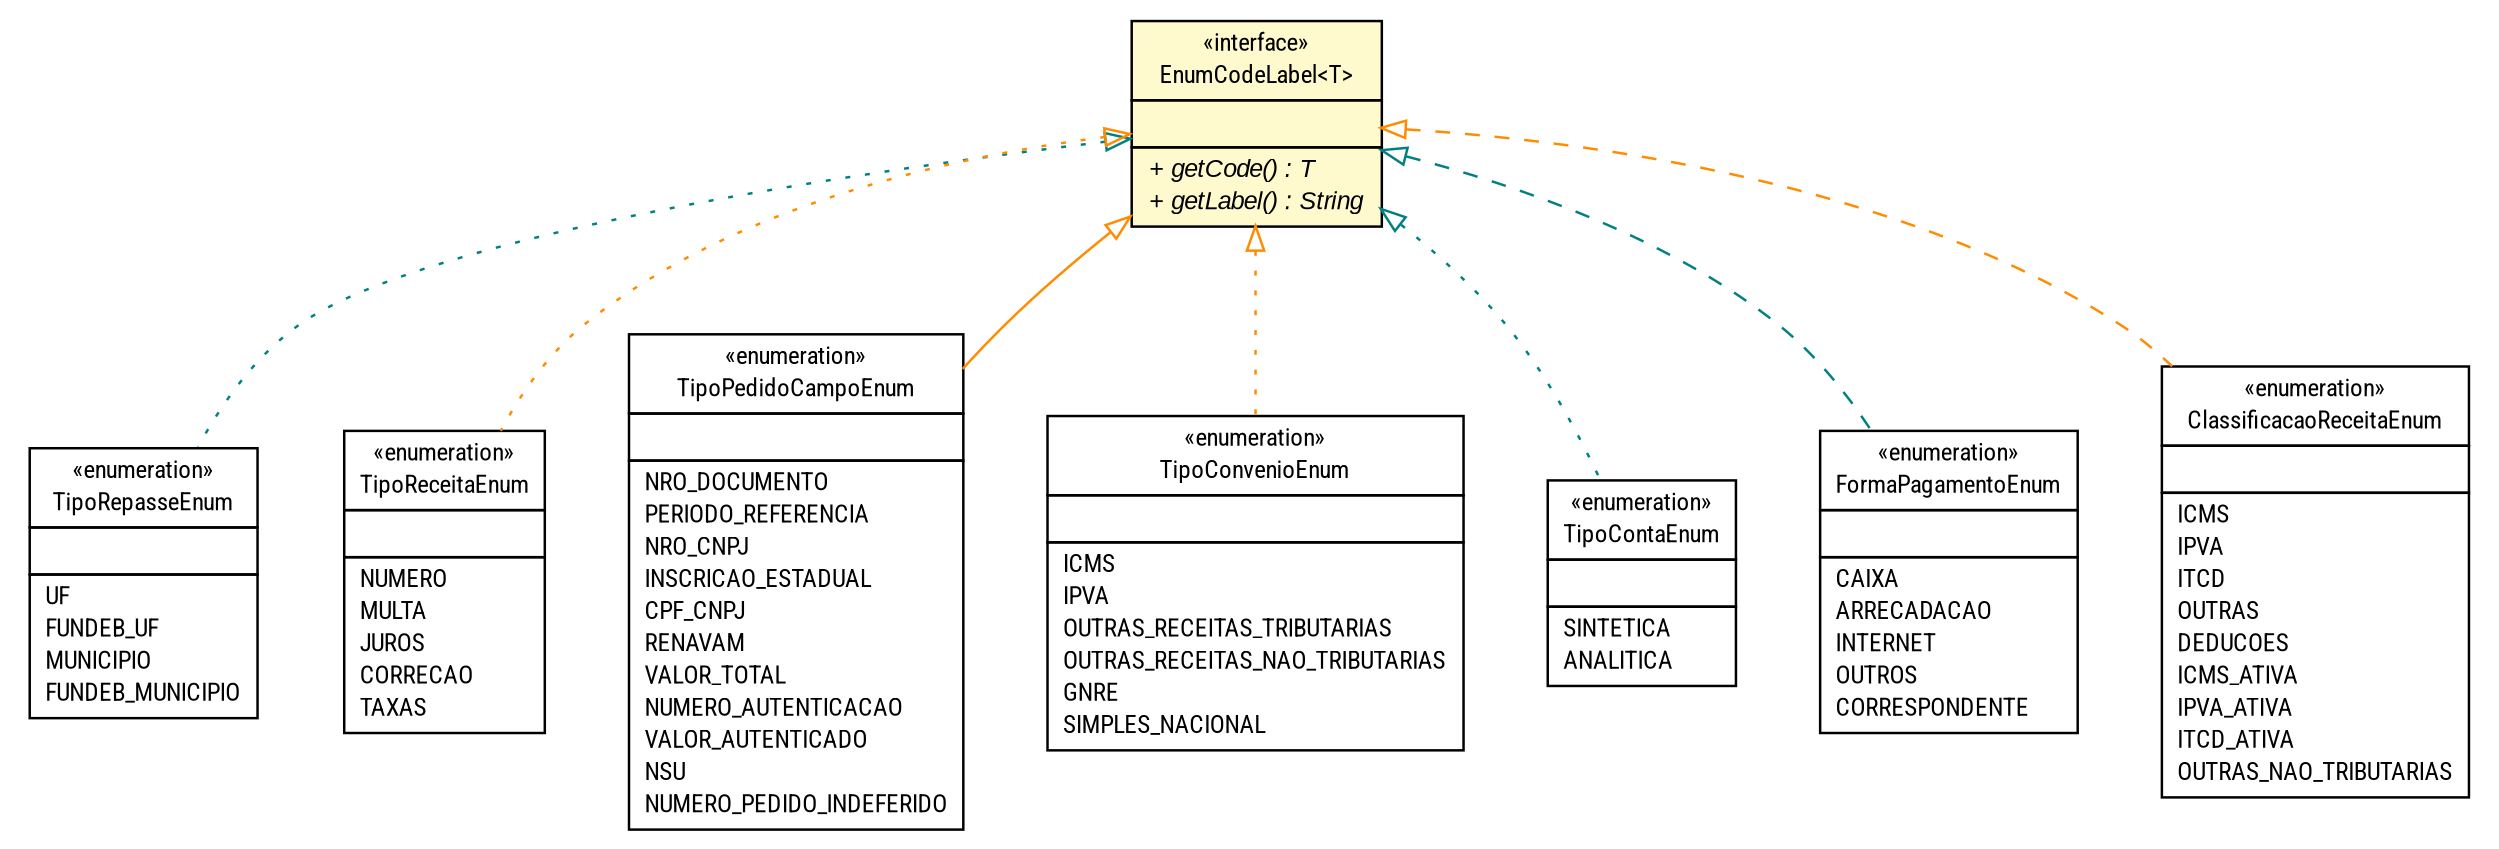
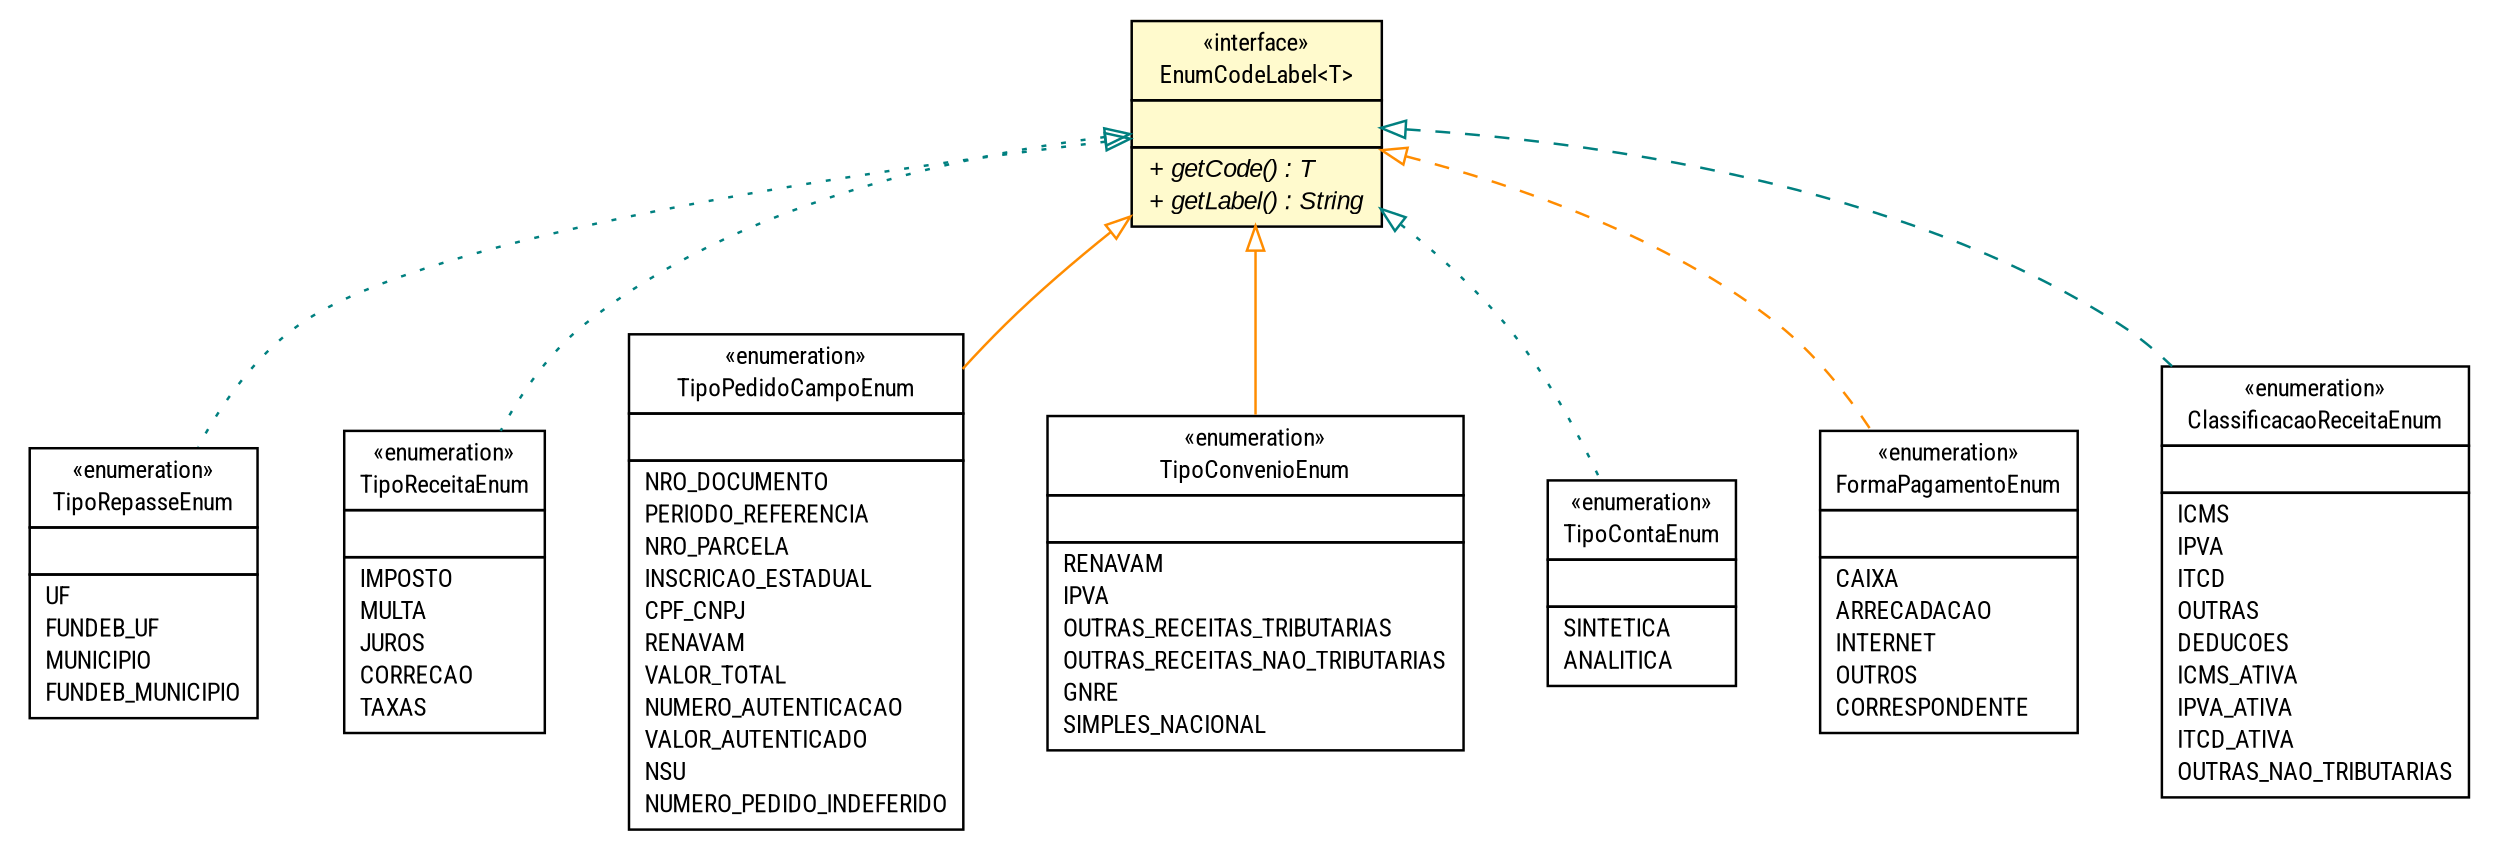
(1807, 193) -> (1807, 193)
(768, 220) -> (768, 220)
(1665, 253) -> (1665, 253)
(1256, 333) -> (1256, 333)
(697, 547) -> (718, 547)
(1090, 565) -> (1114, 565)
(404, 579) -> (407, 579)
